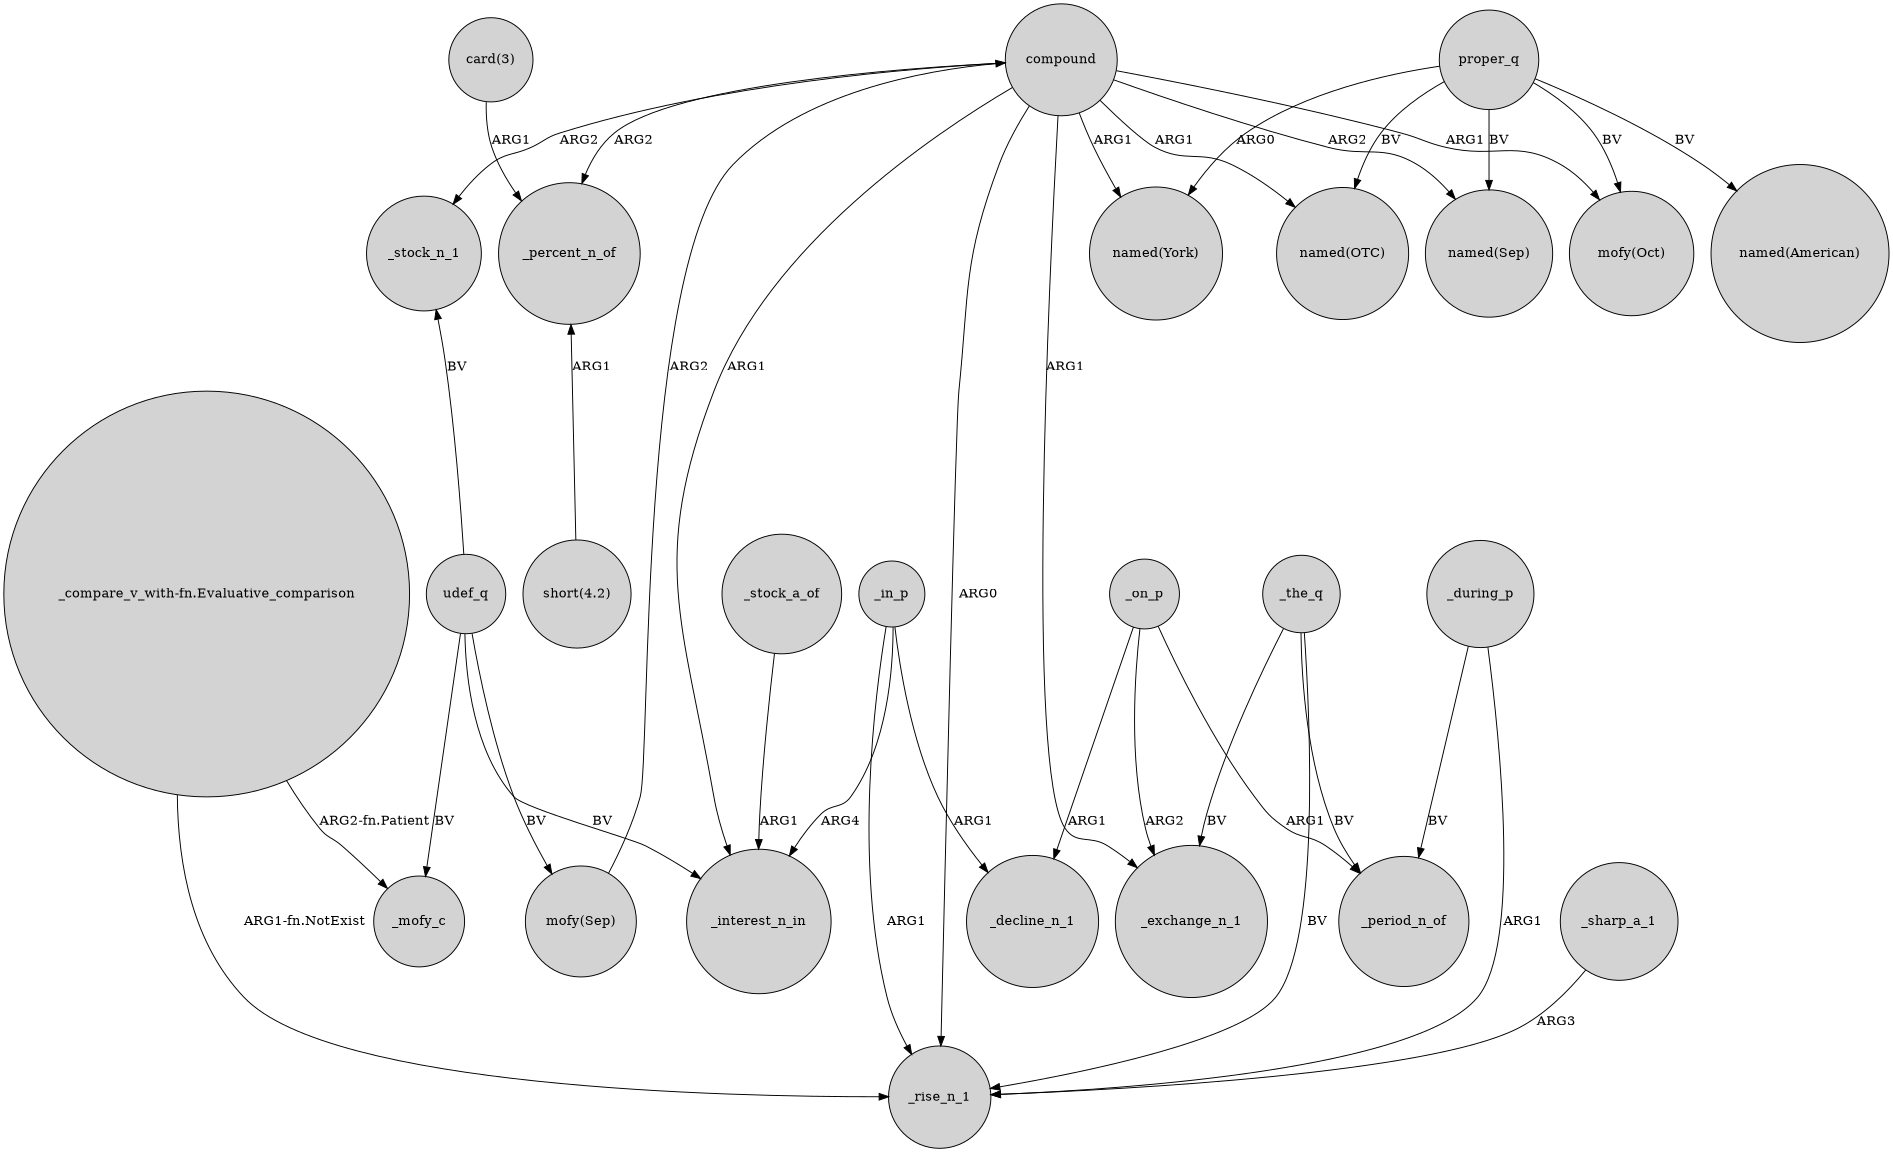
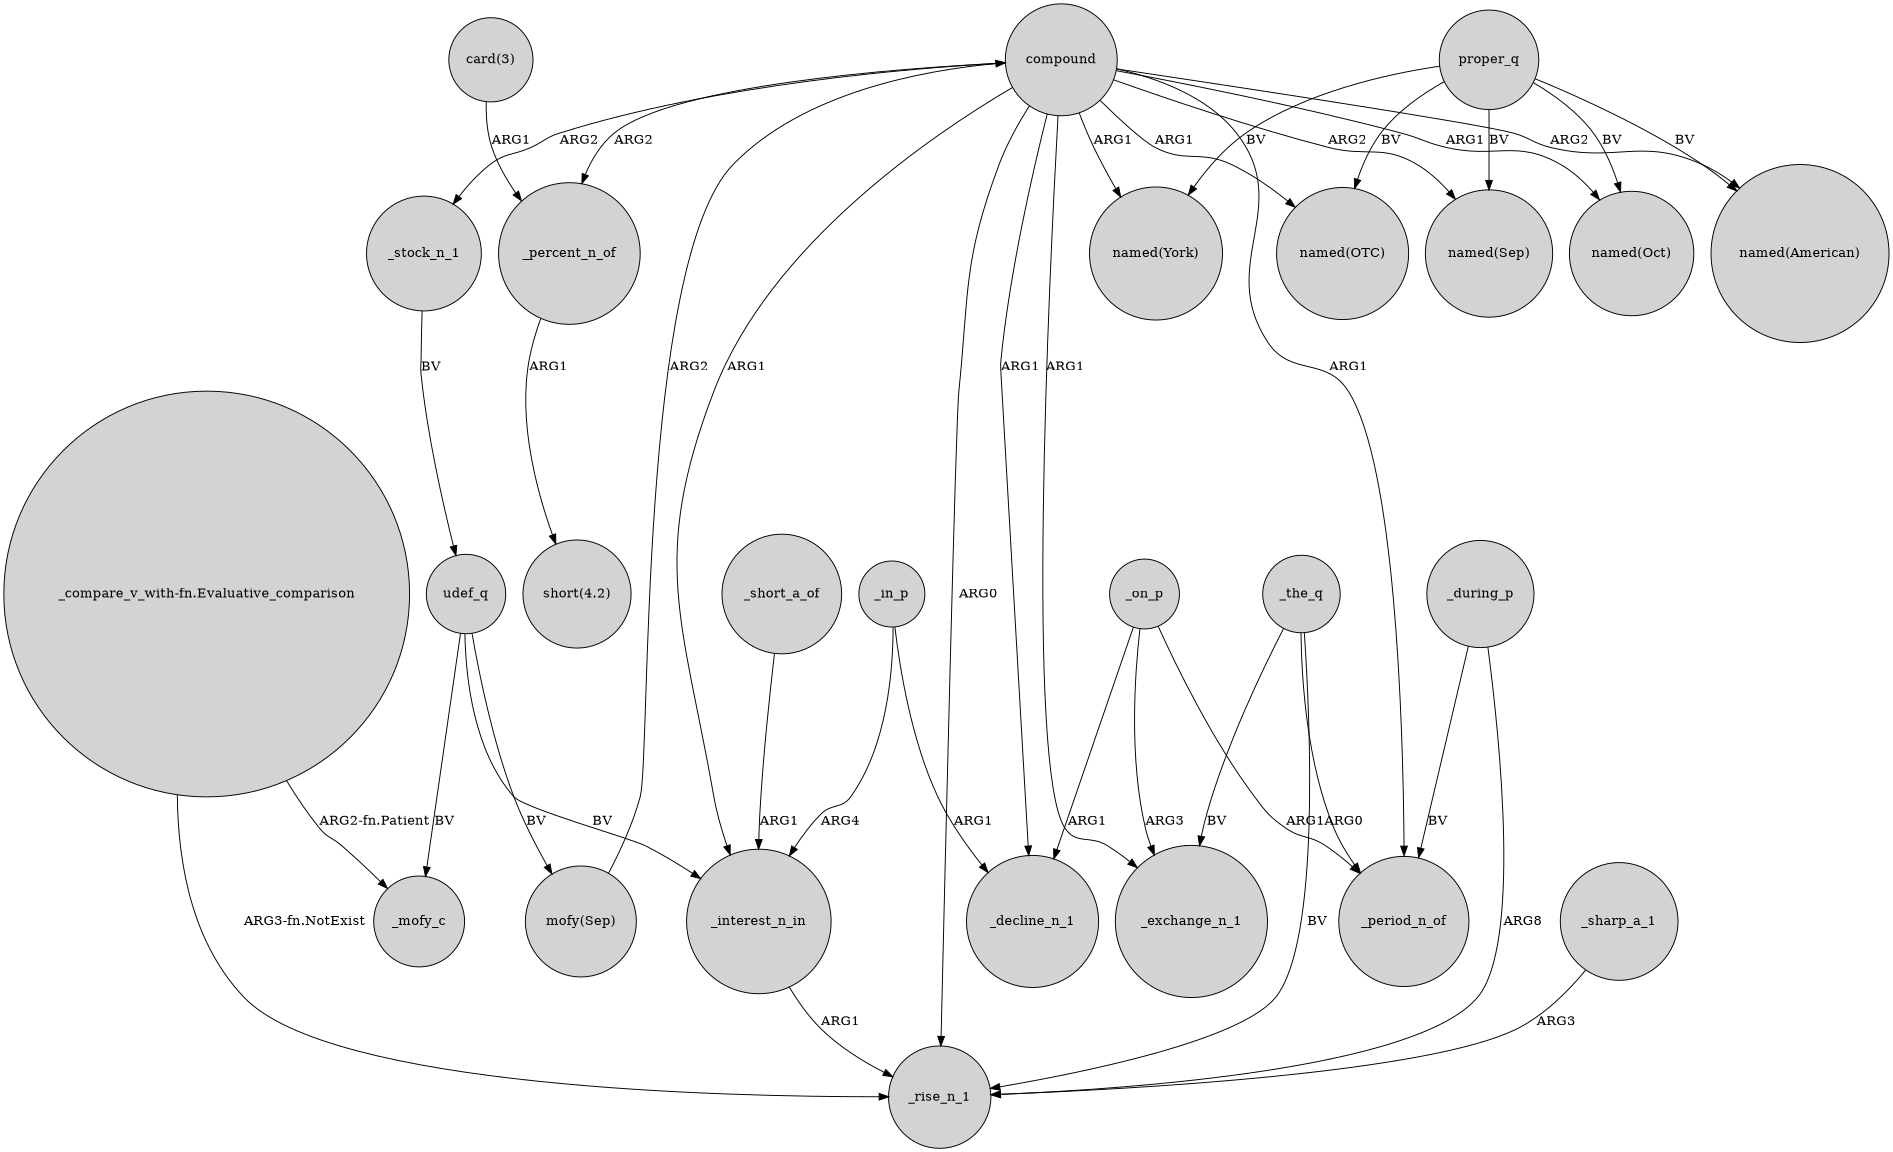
none -> (1428, 117)
(1256, 140) -> (1256, 140)
(1632, 254) -> (1632, 254)
none -> (1350, 395)
(454, 436) -> (429, 430)
(574, 437) -> (527, 427)
none -> (1007, 478)
(782, 594) -> (782, 594)
(1165, 821) -> (1165, 821)
(1344, 821) -> (1344, 821)
(869, 838) -> (830, 1037)
(305, 921) -> (305, 921)
(1523, 921) -> (1523, 921)
